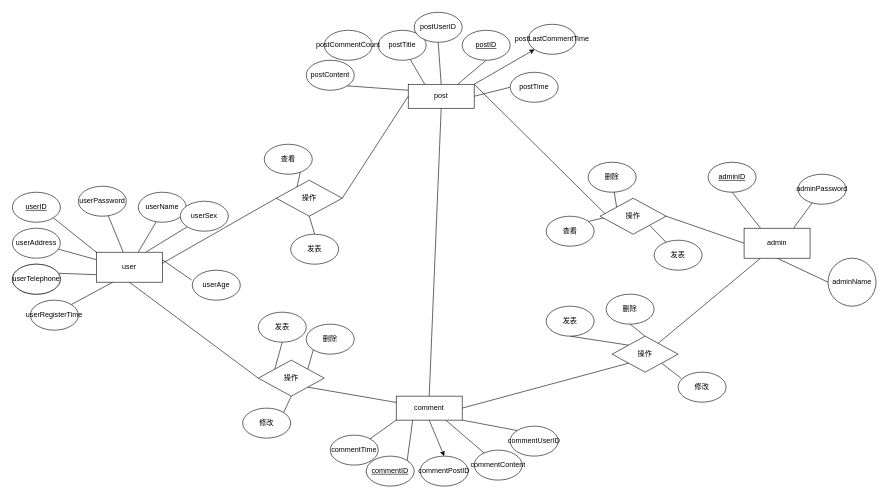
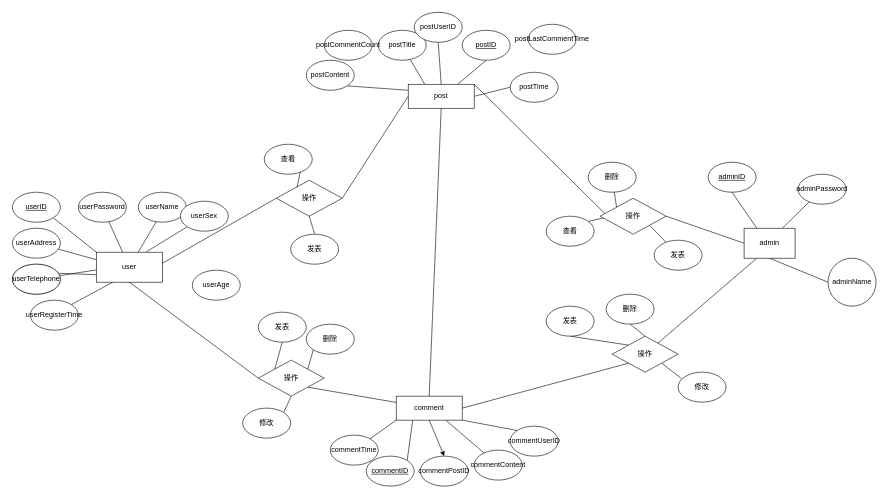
(503, 68) -> none
(102, 201) -> (102, 207)
(777, 243) -> (770, 243)
(177, 270) -> (90, 271)
